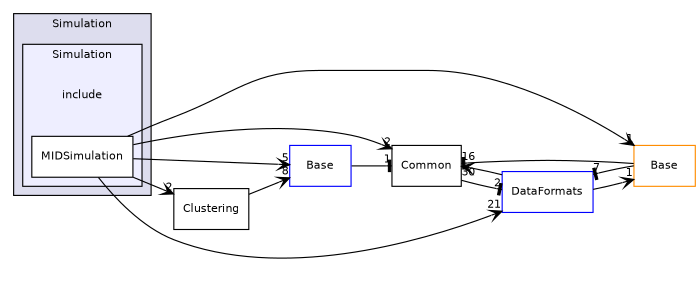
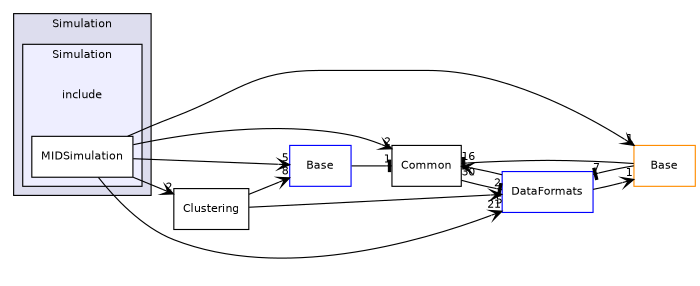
none -> (370, 201)
